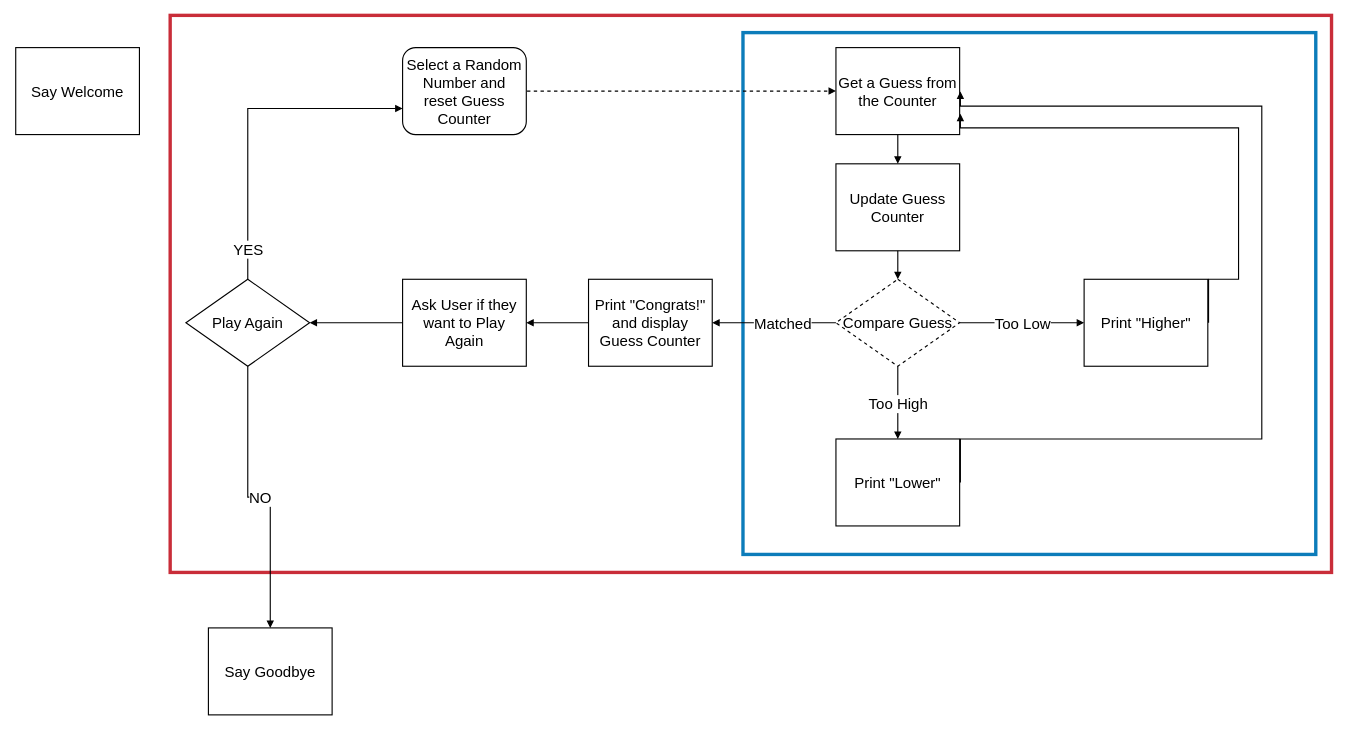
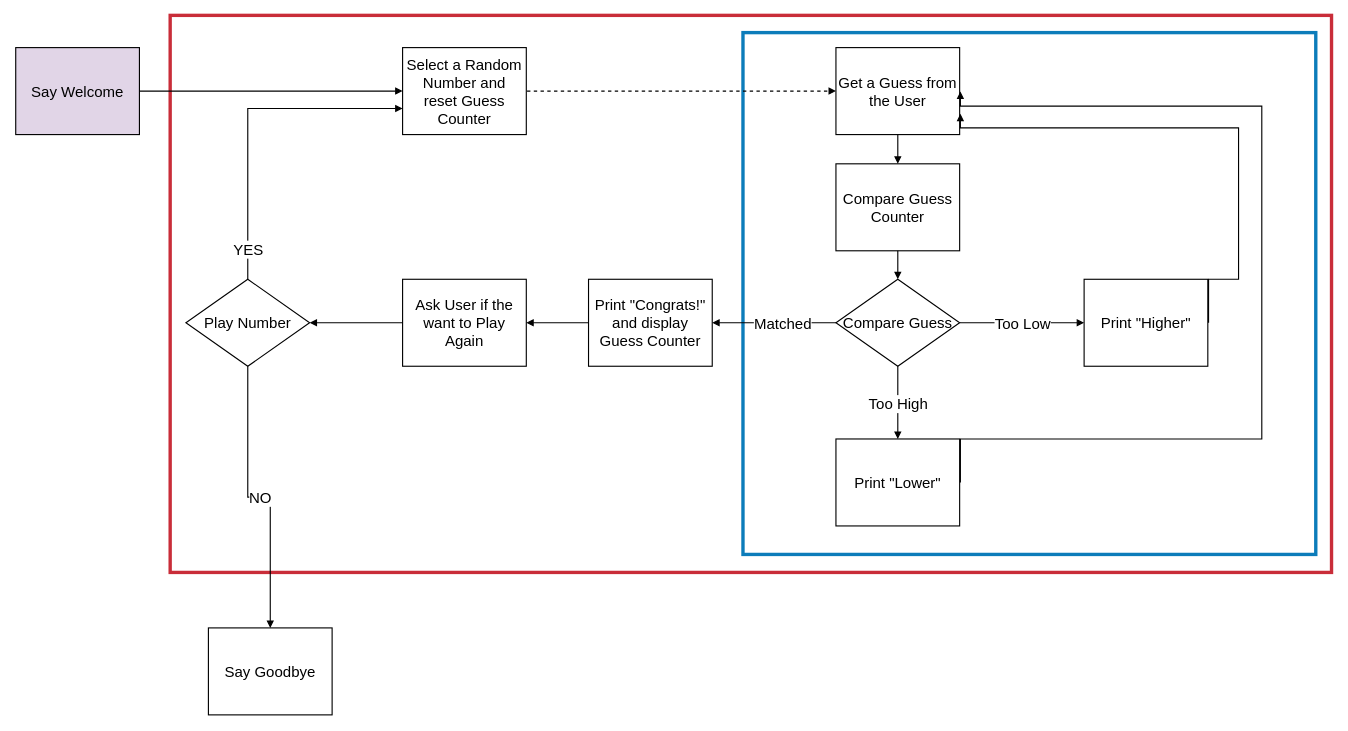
(77, 91) -> (77, 91)
none -> (267, 91)
(464, 91) -> (464, 91)
(898, 91) -> (898, 91)
(898, 207) -> (898, 207)
(248, 323) -> (248, 323)
(464, 323) -> (464, 323)
(898, 323) -> (898, 323)
